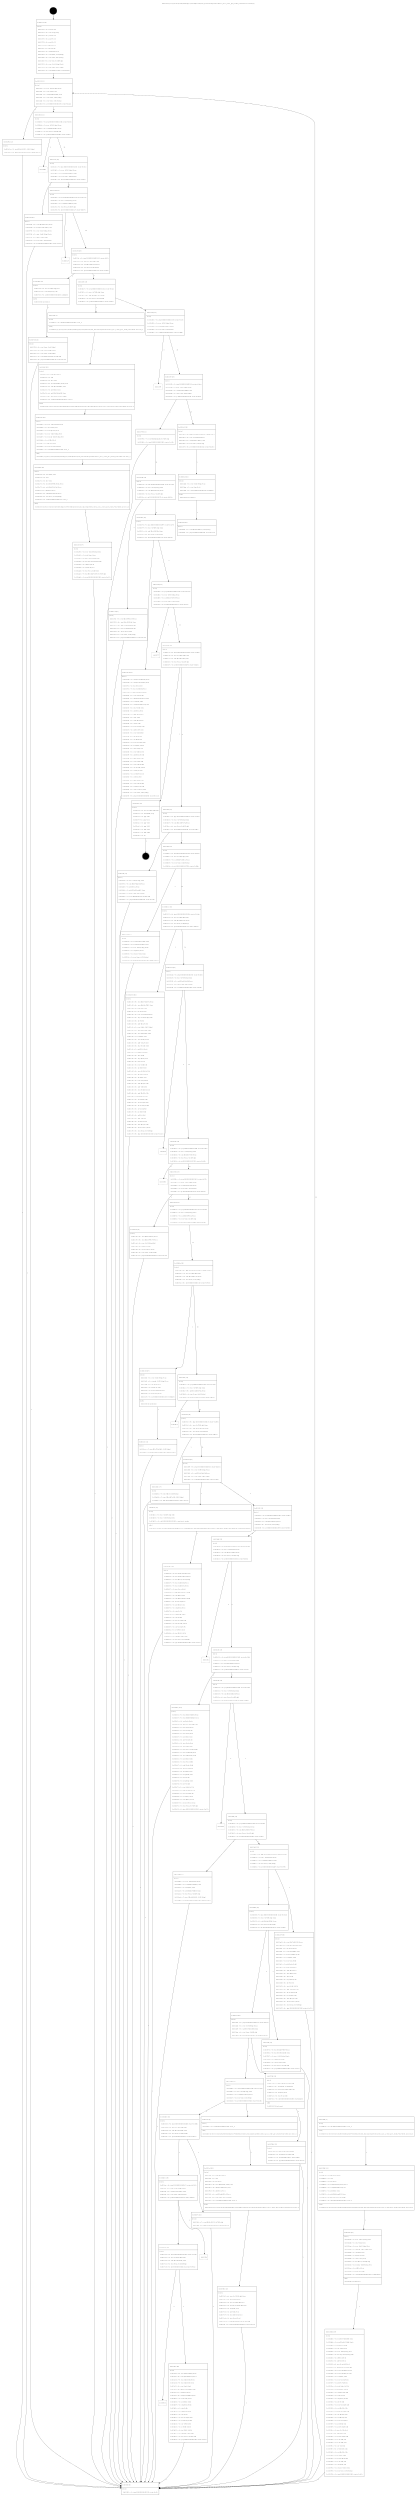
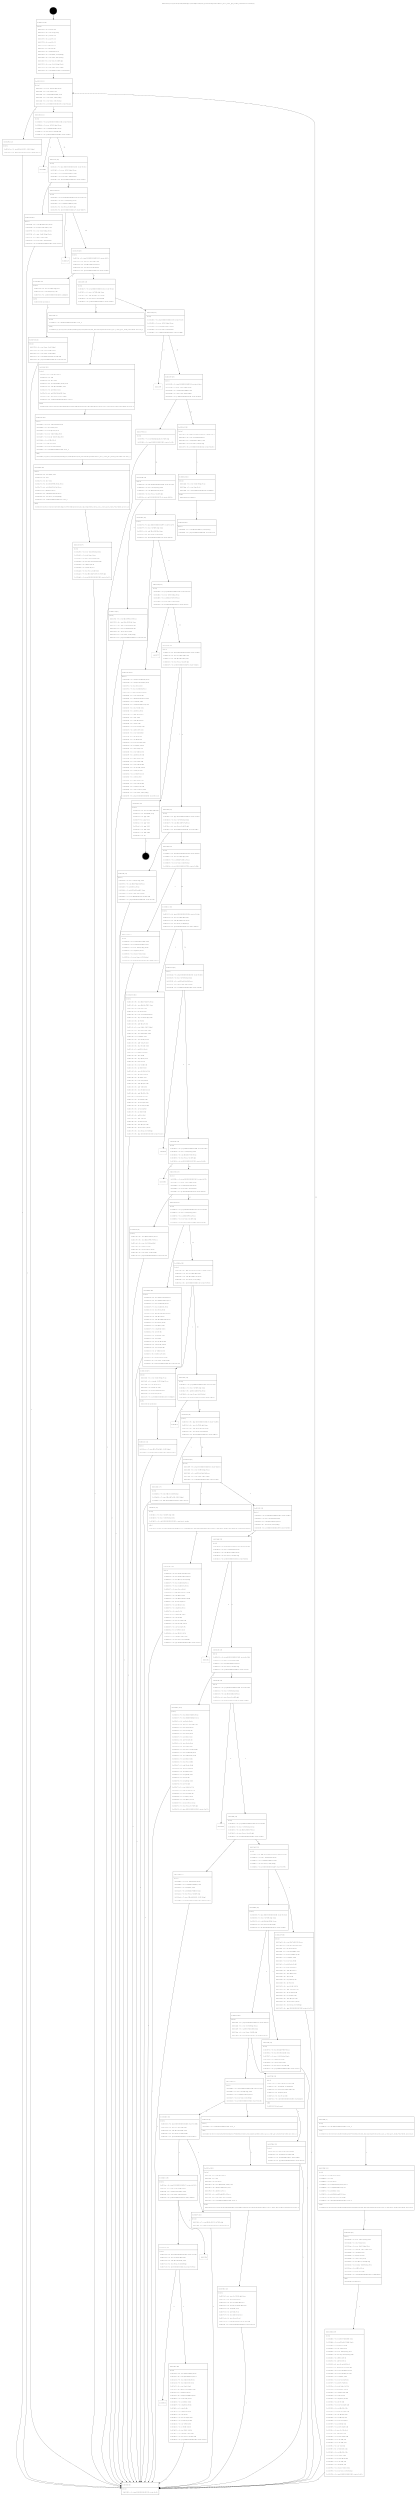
none -> (162, 1327)
